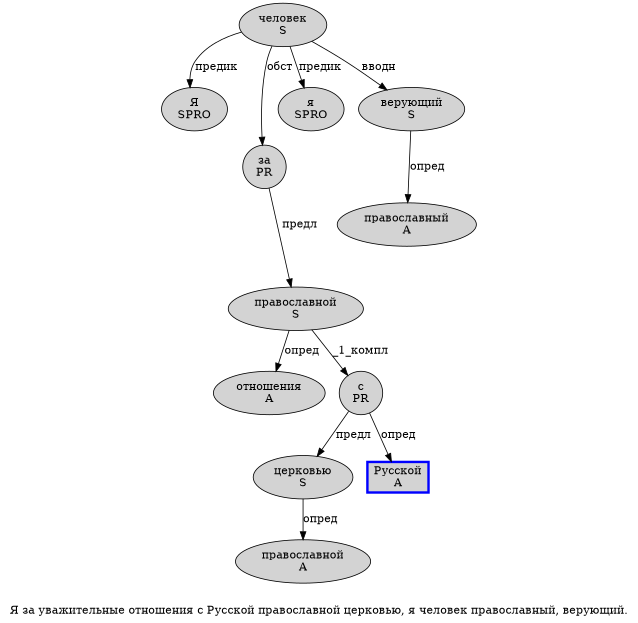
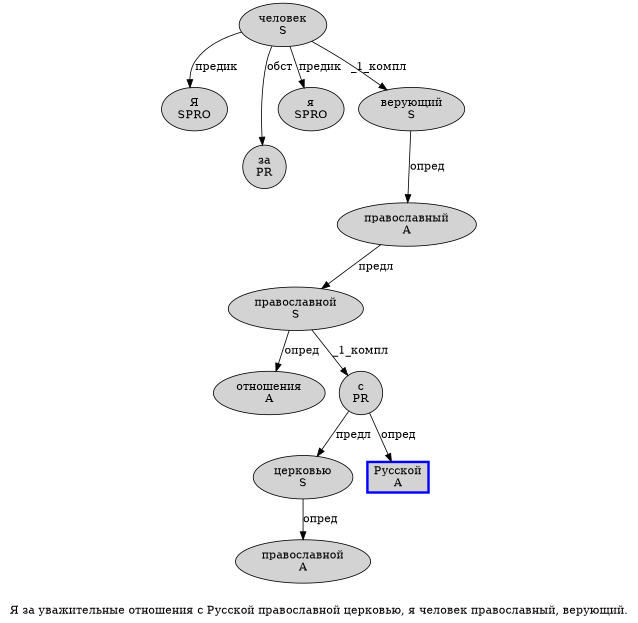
(379, 67) -> (379, 67)
(279, 234) -> (354, 264)
